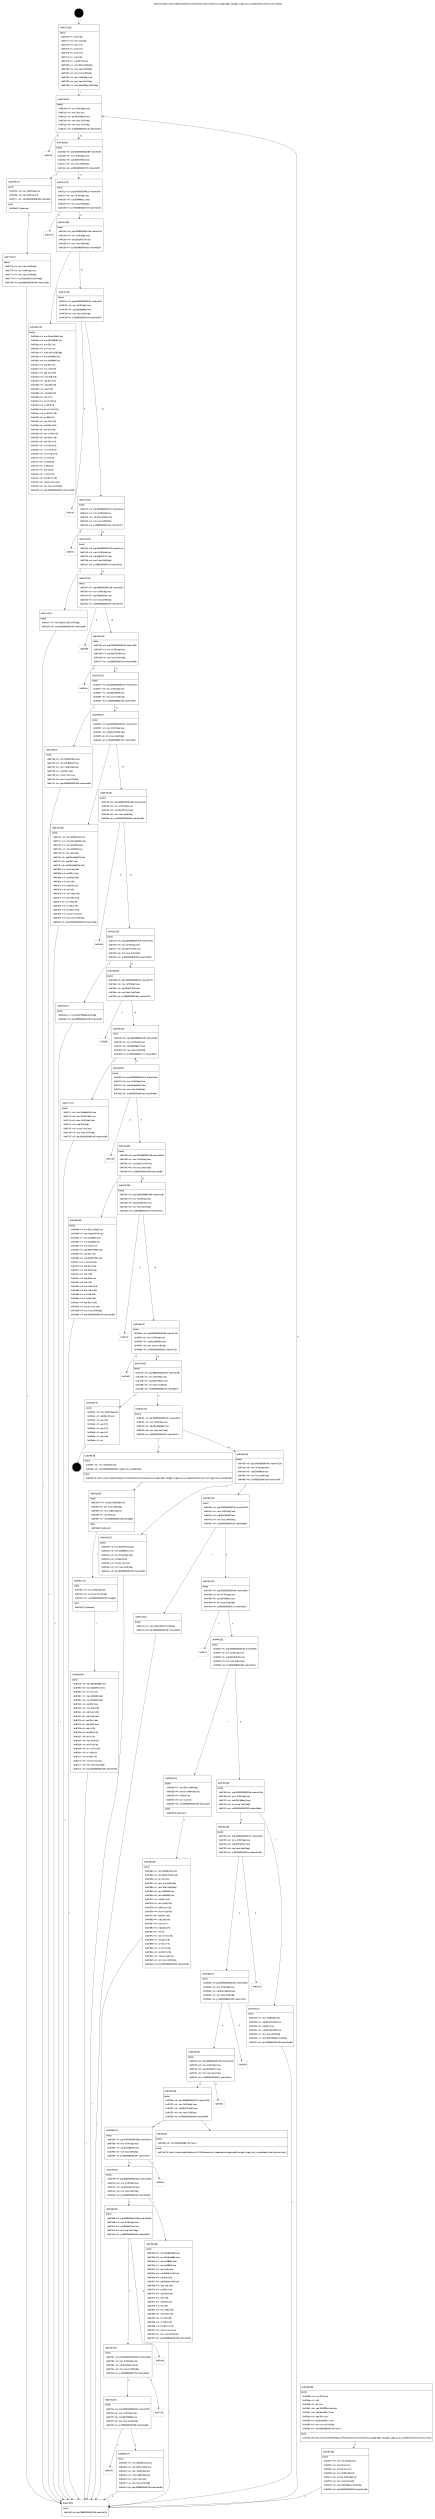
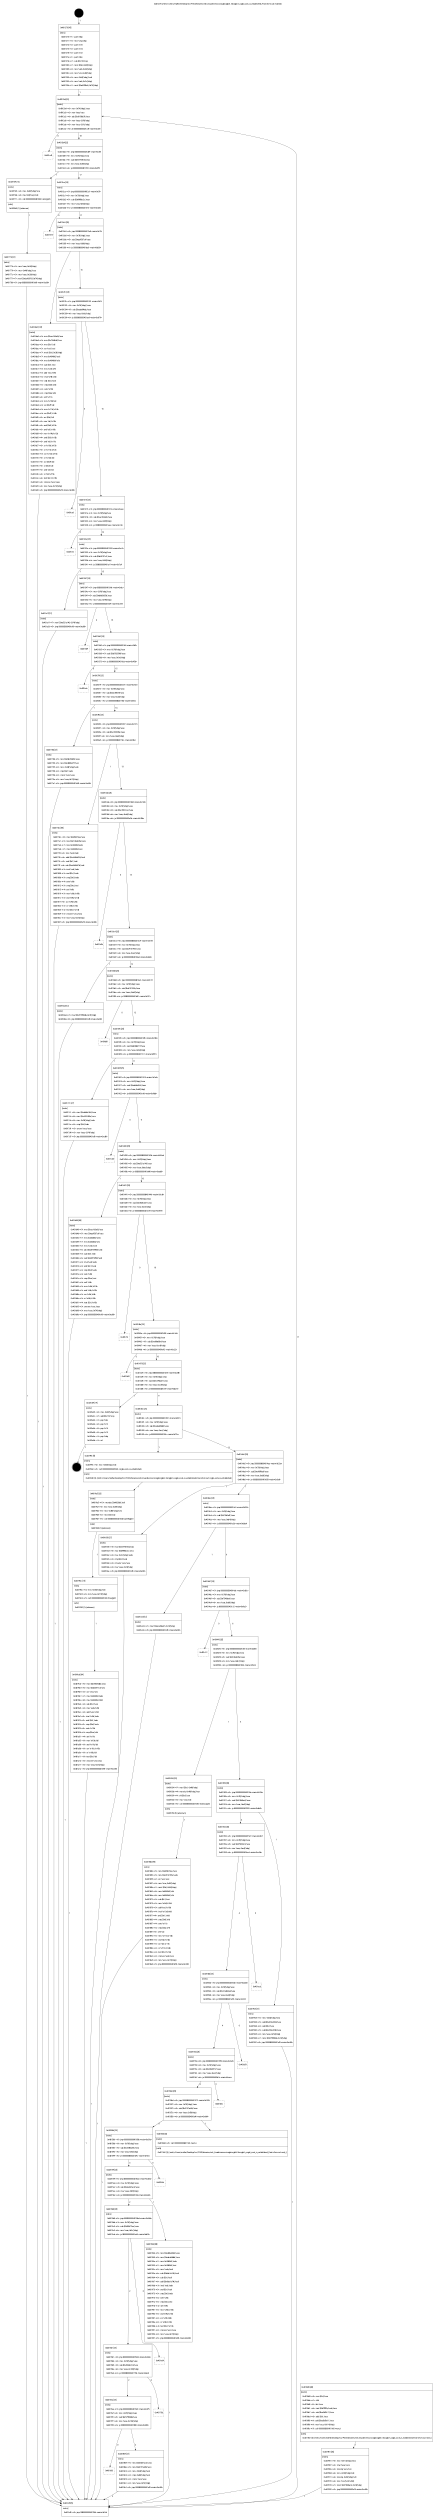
(135, 1062) -> (133, 1061)
none -> (38, 1506)
